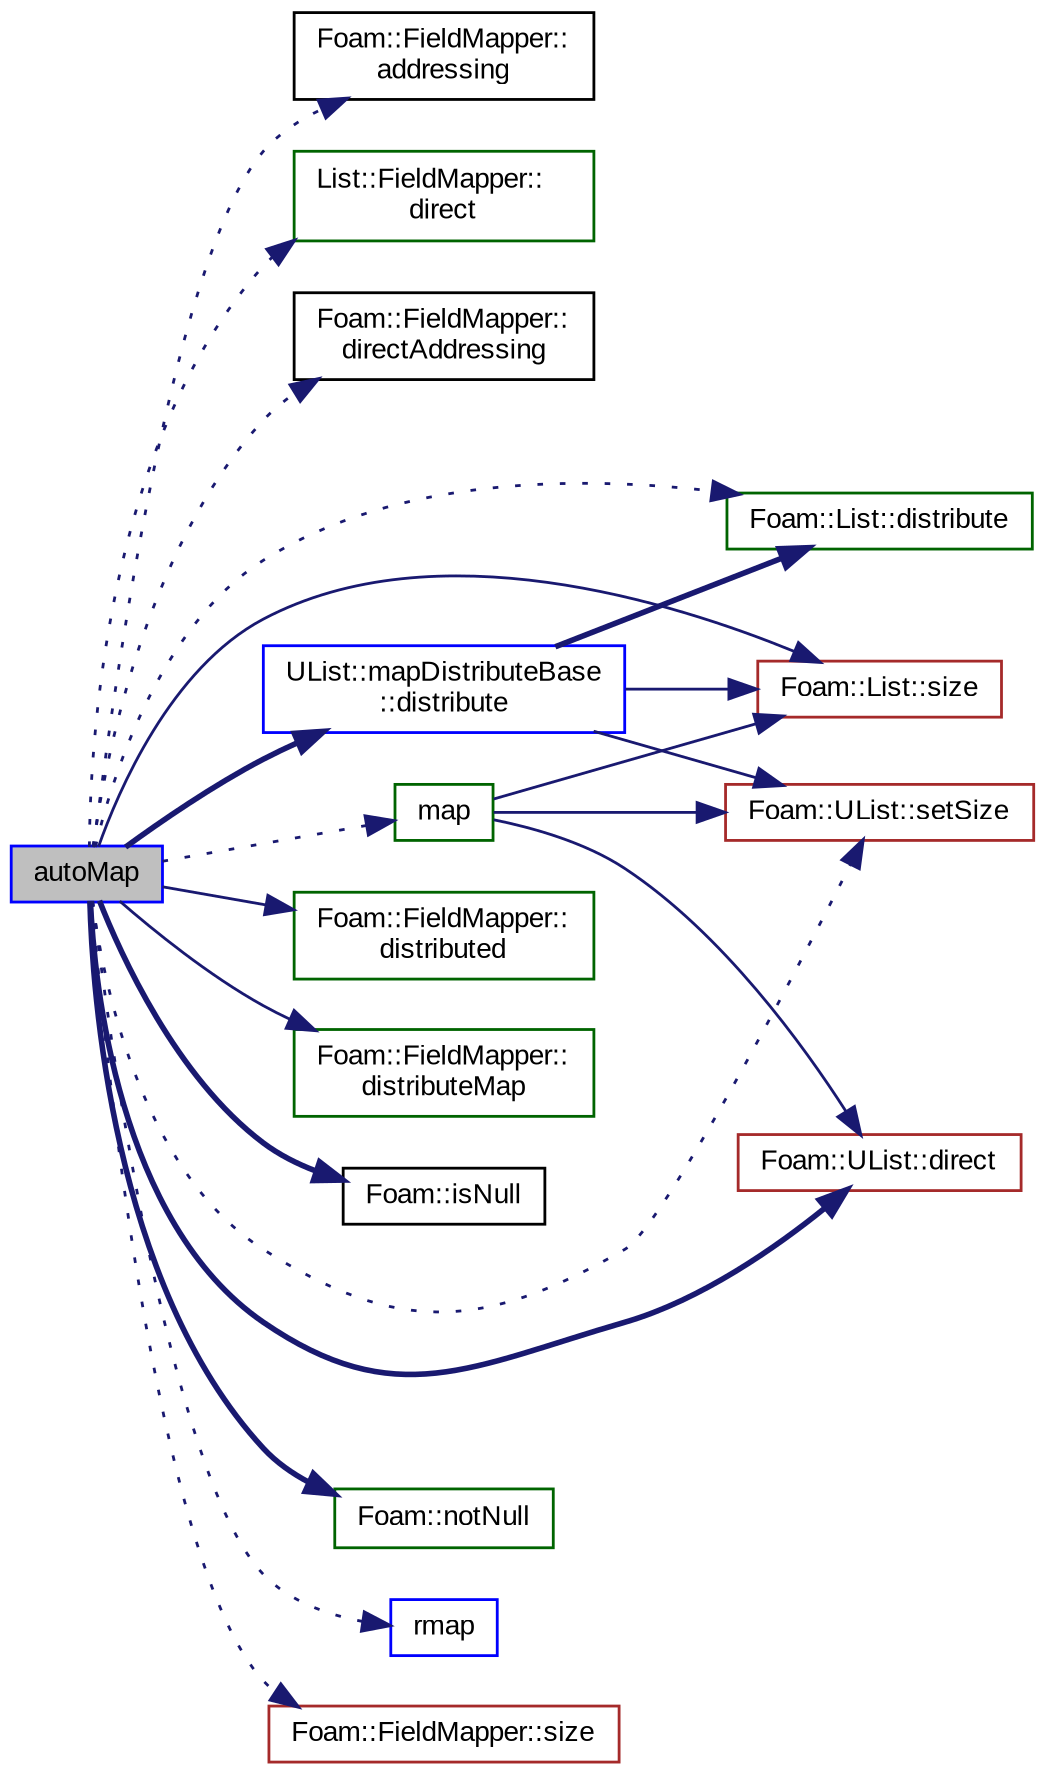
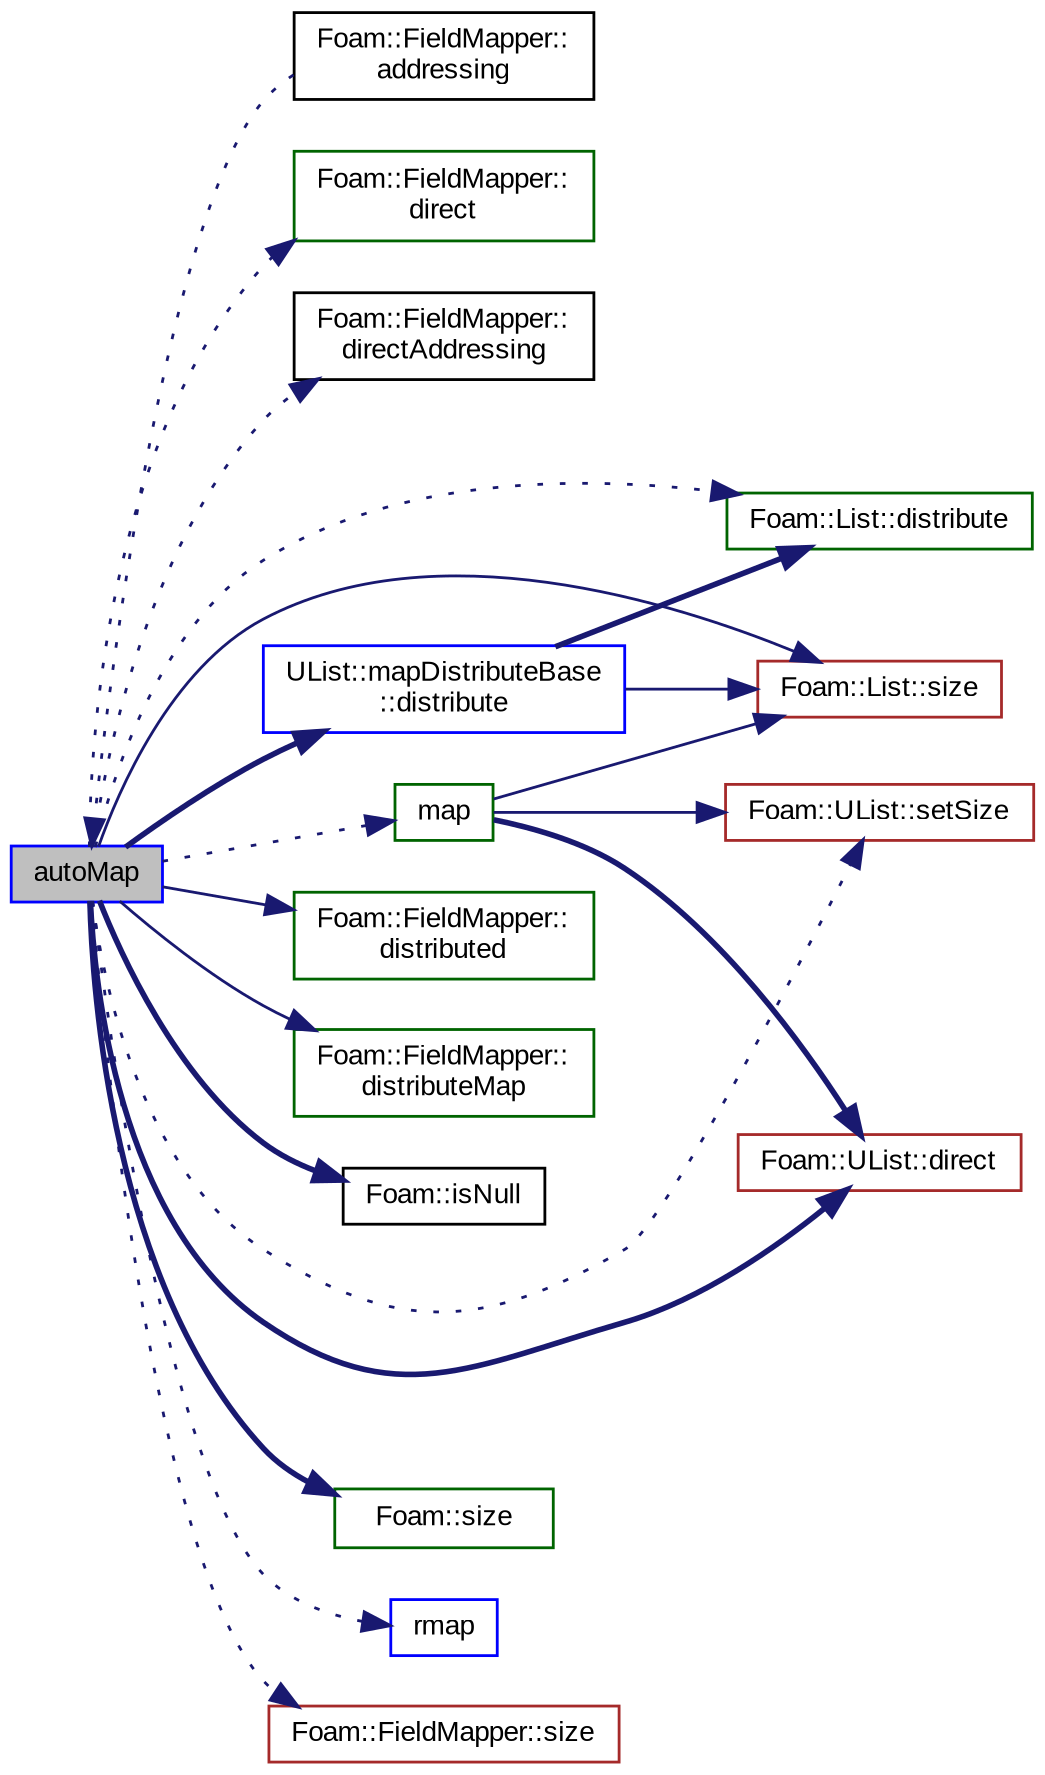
(444, 196) -> (444, 196)
(180, 359) -> (161, 393)
(695, 760) -> none
(698, 928) -> (698, 928)
(444, 1518) -> (444, 1518)
